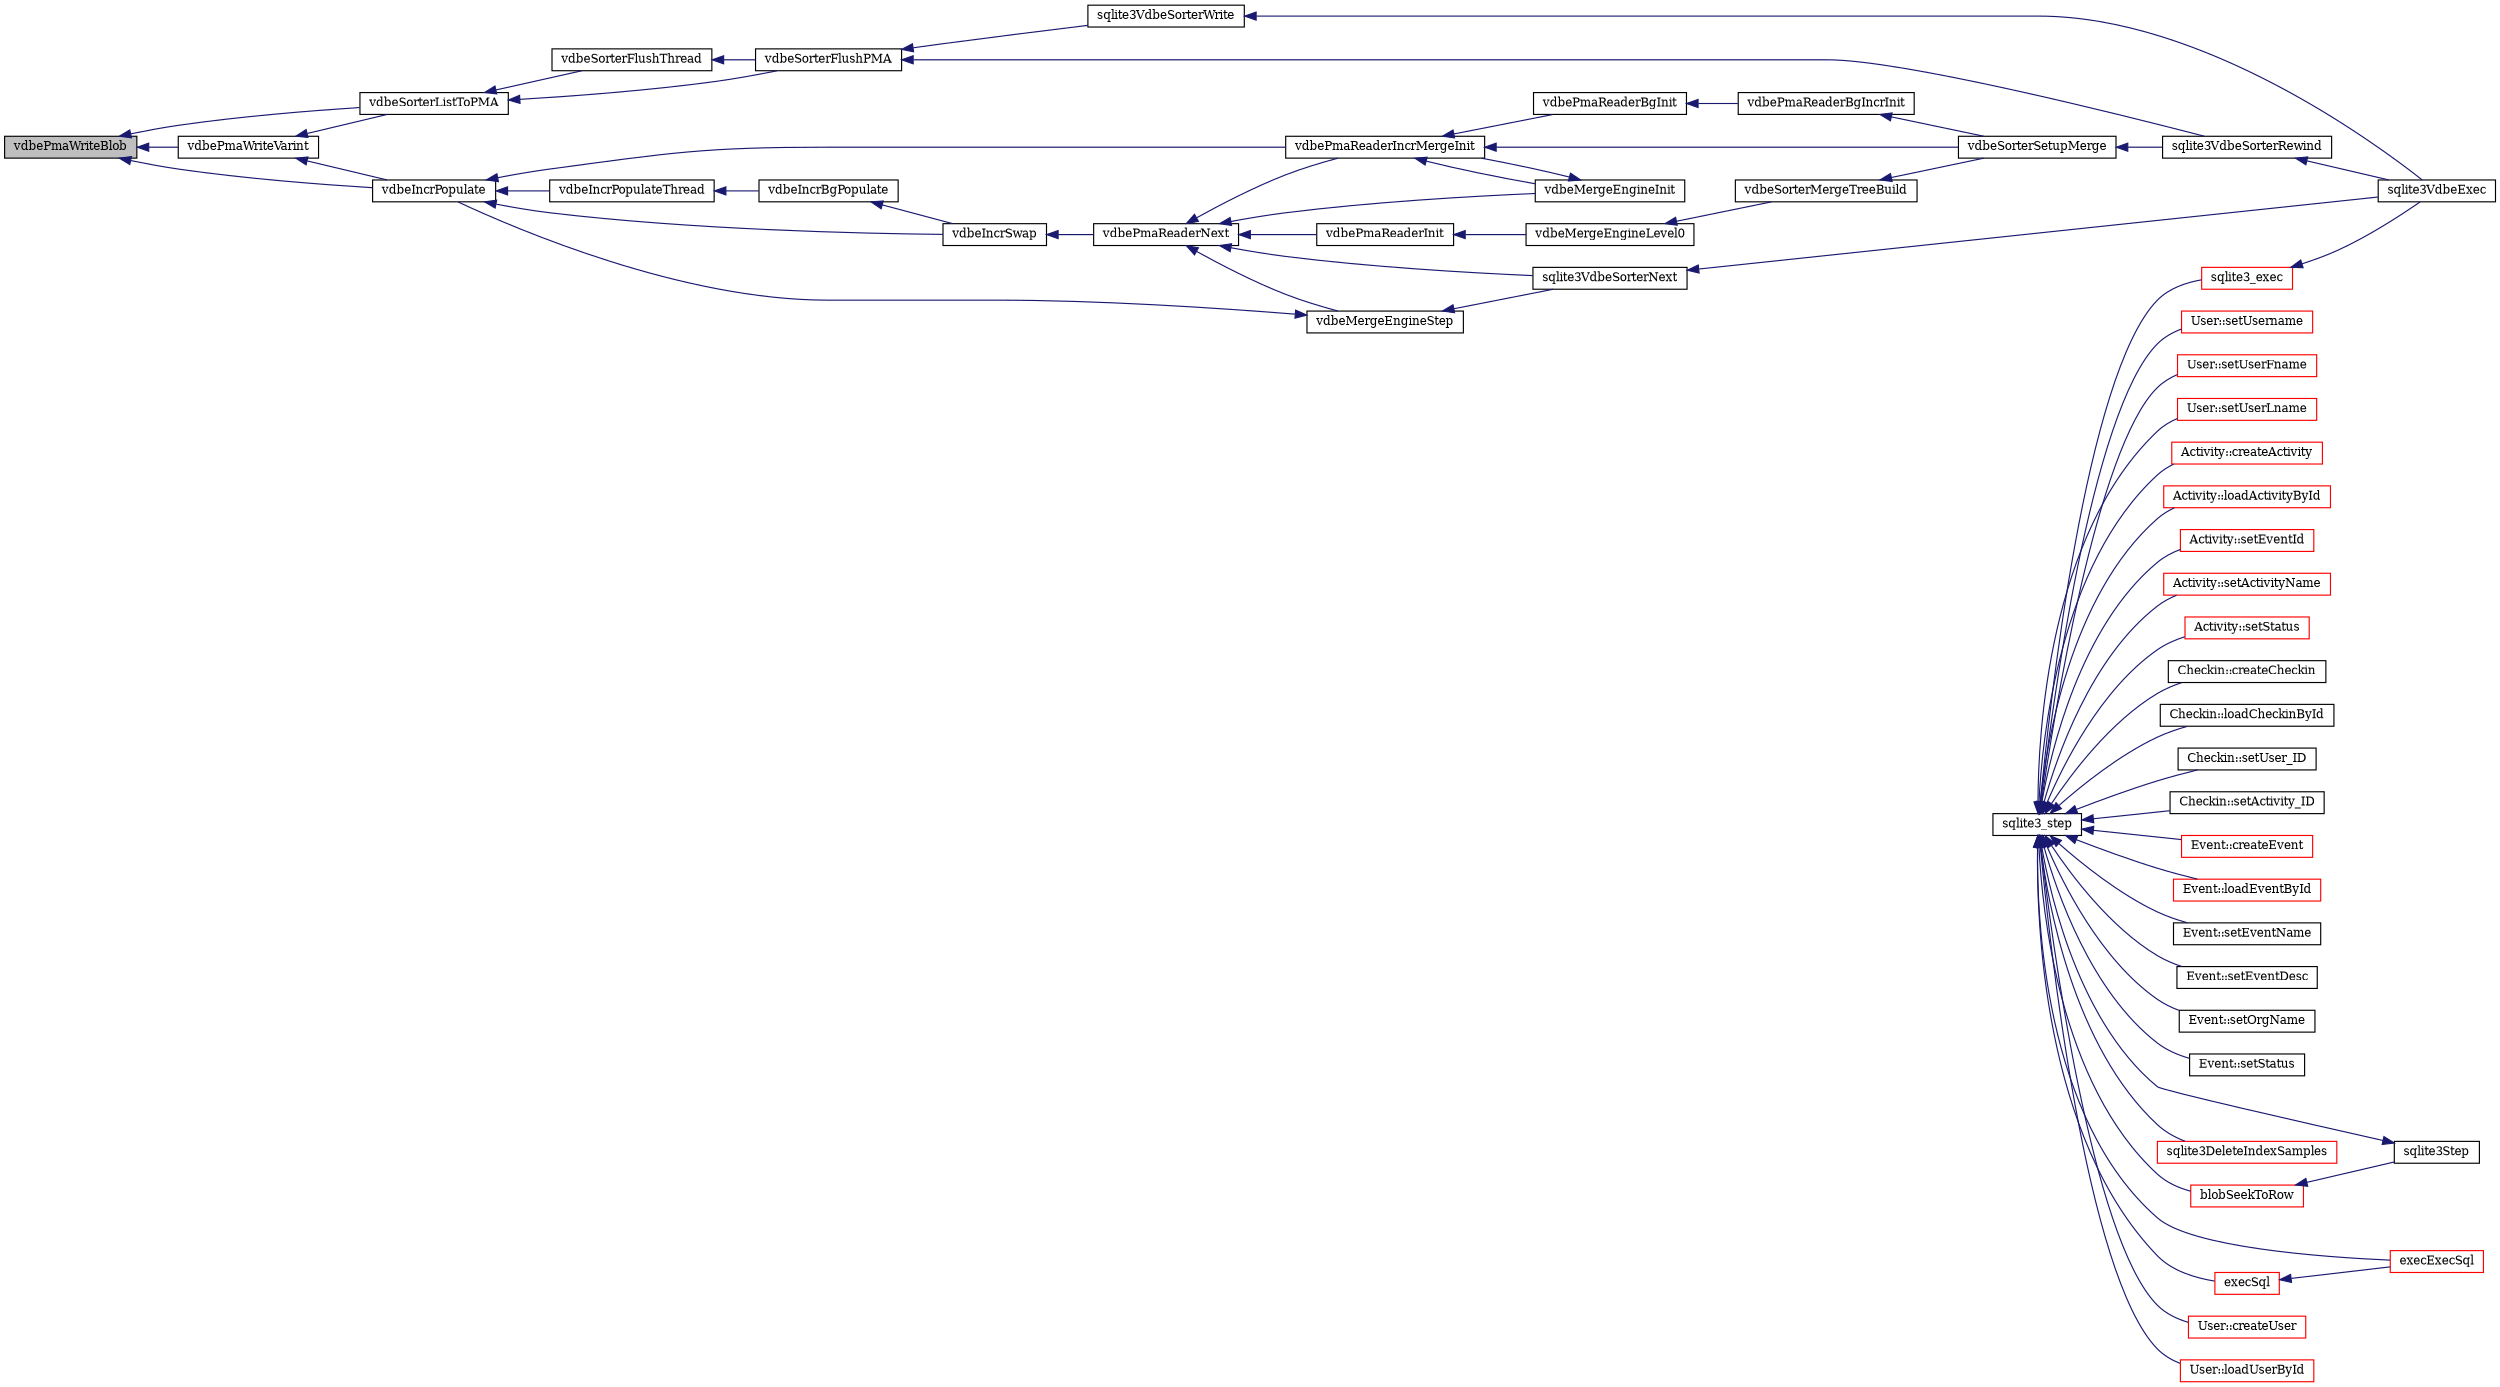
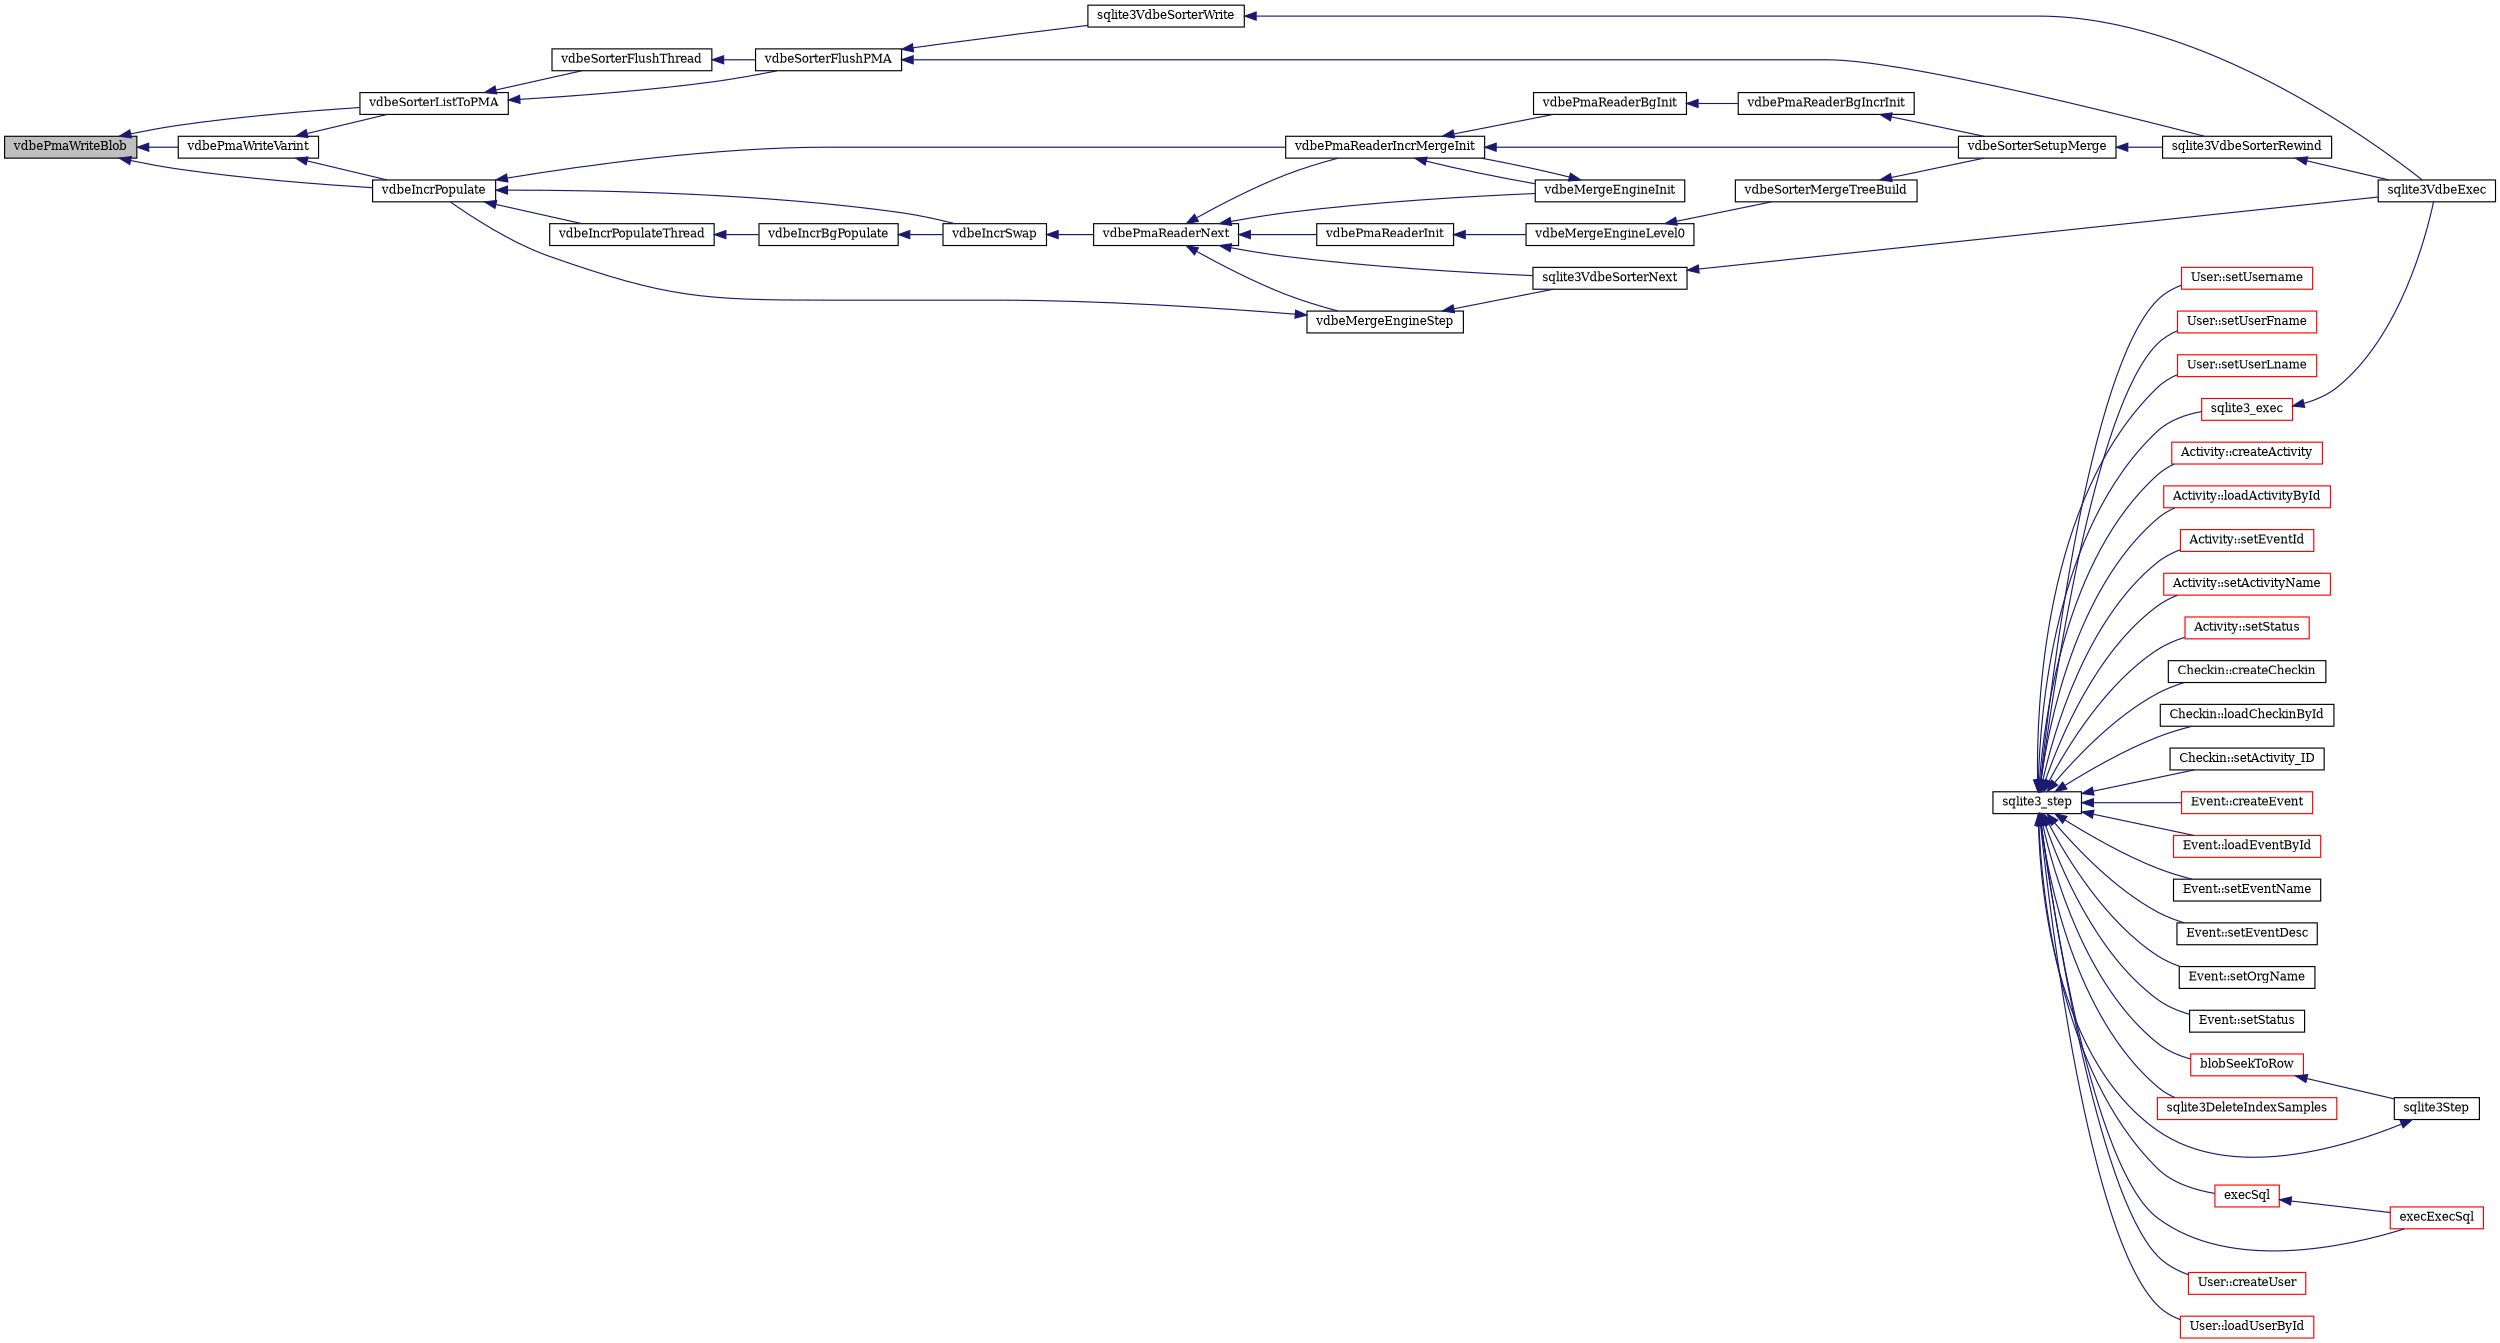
(2247, 759) -> none
